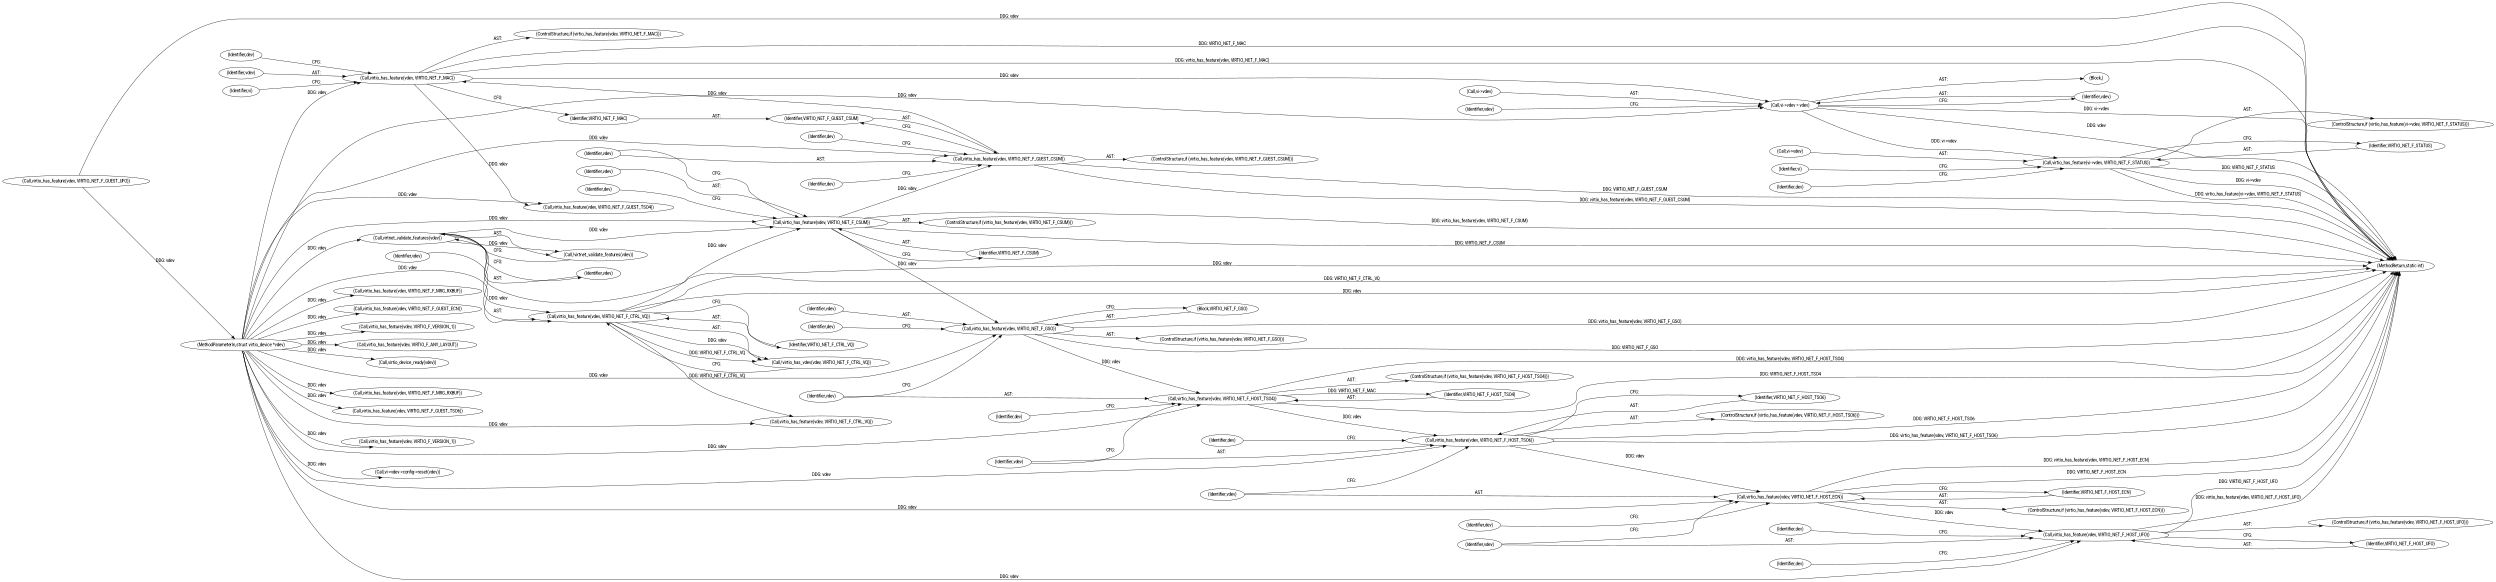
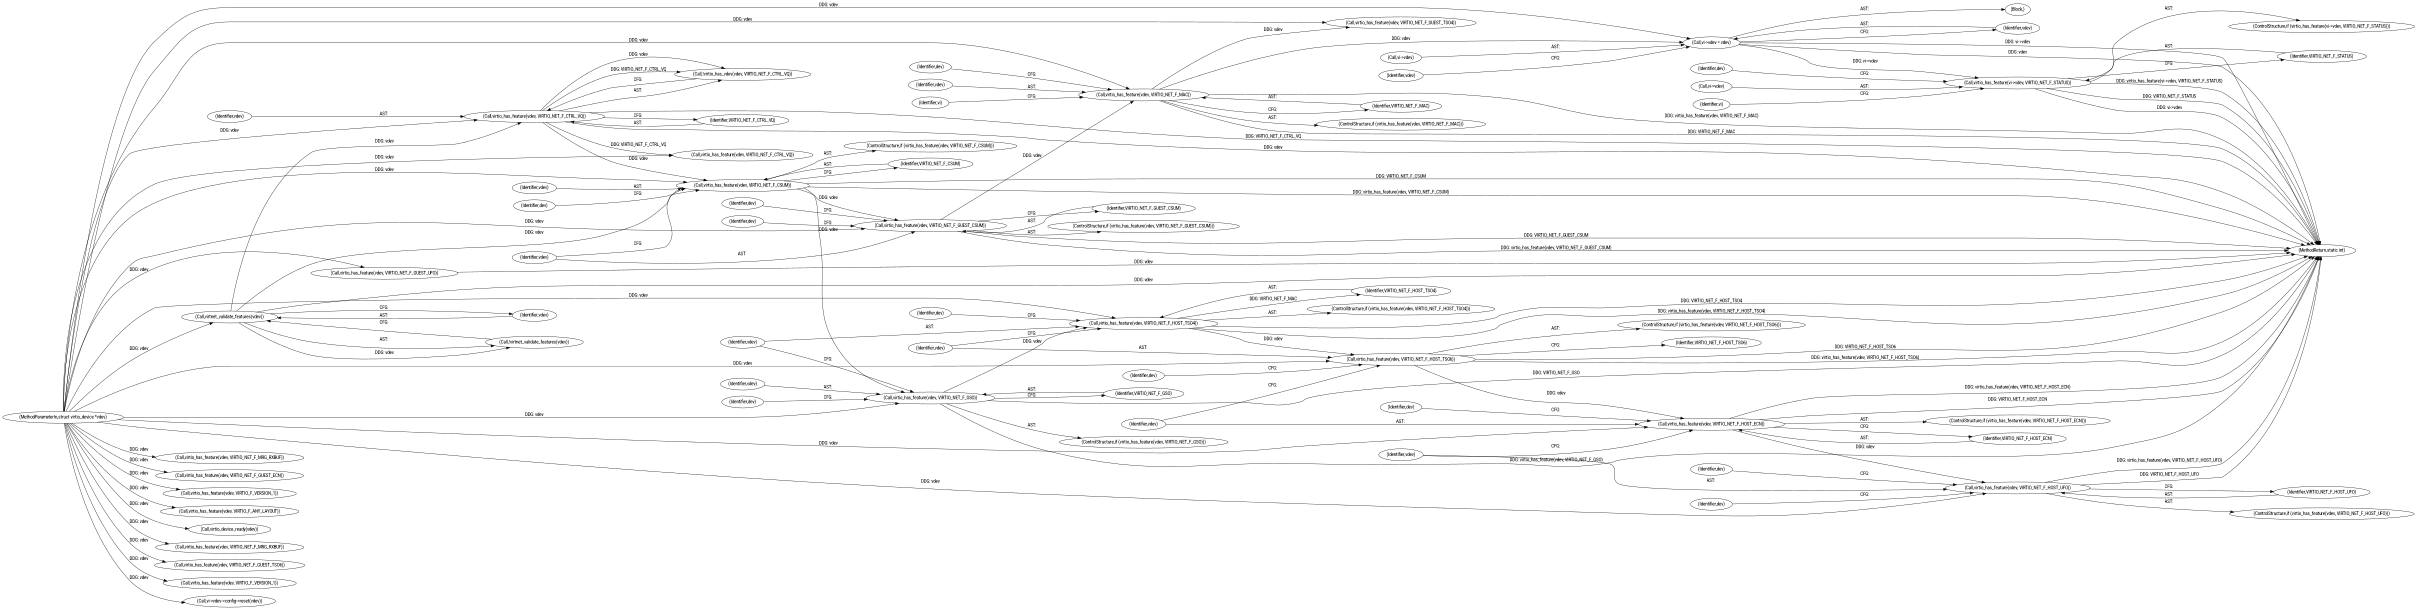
(703, 119) -> (1283, 101)
(157, 262) -> (170, 263)
(1222, 309) -> (1144, 394)
(1623, 411) -> none
